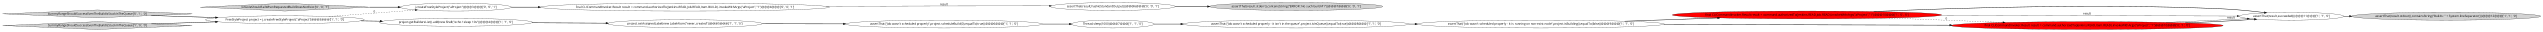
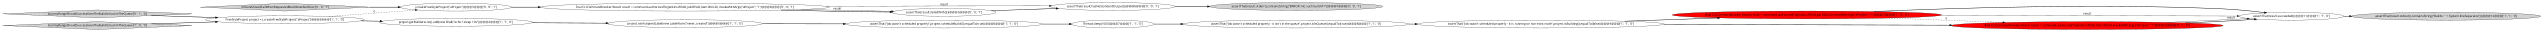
none -> (944, 12)
